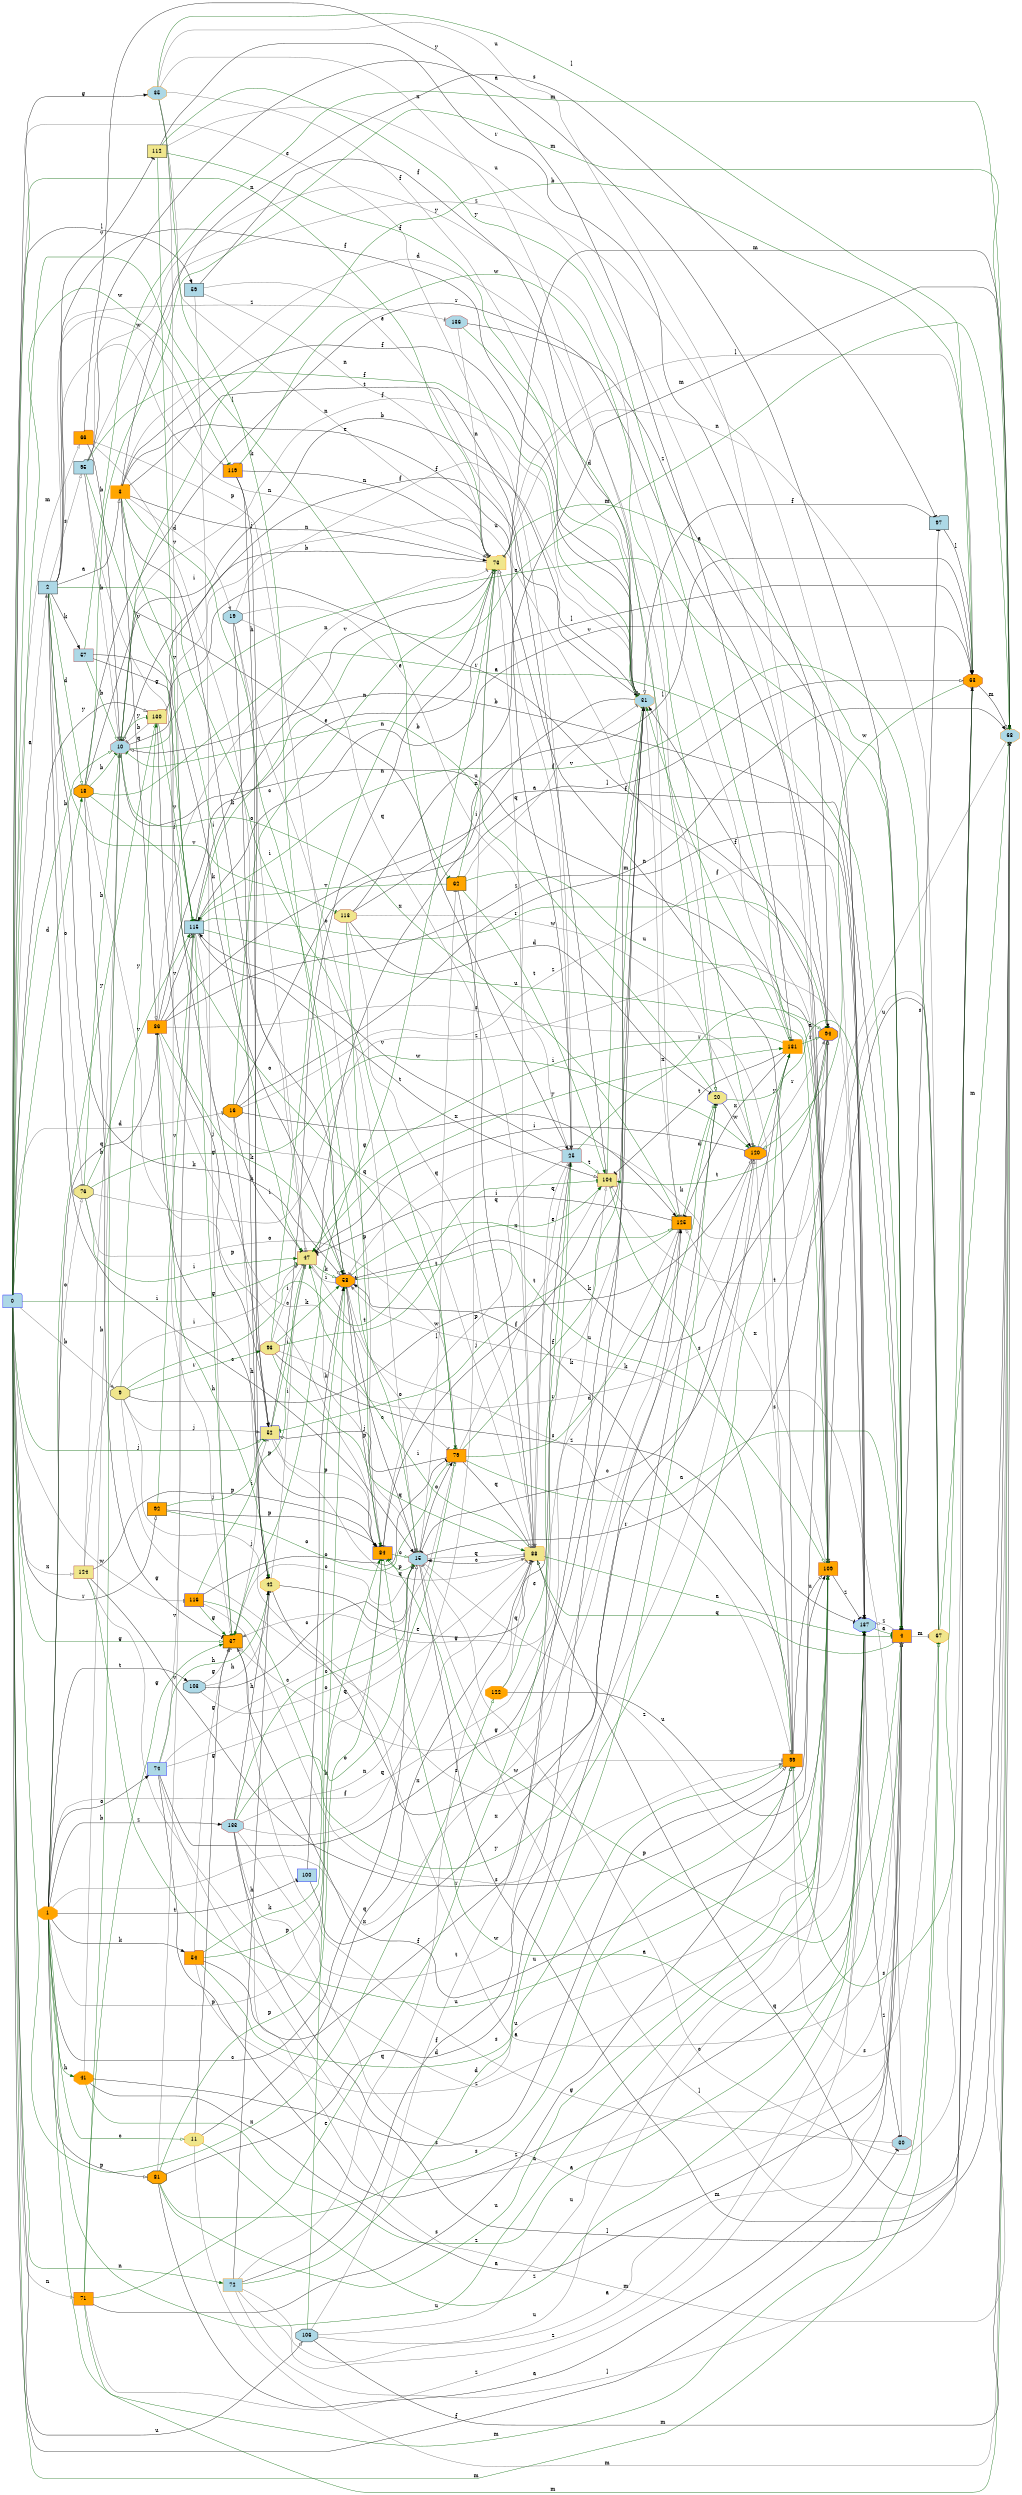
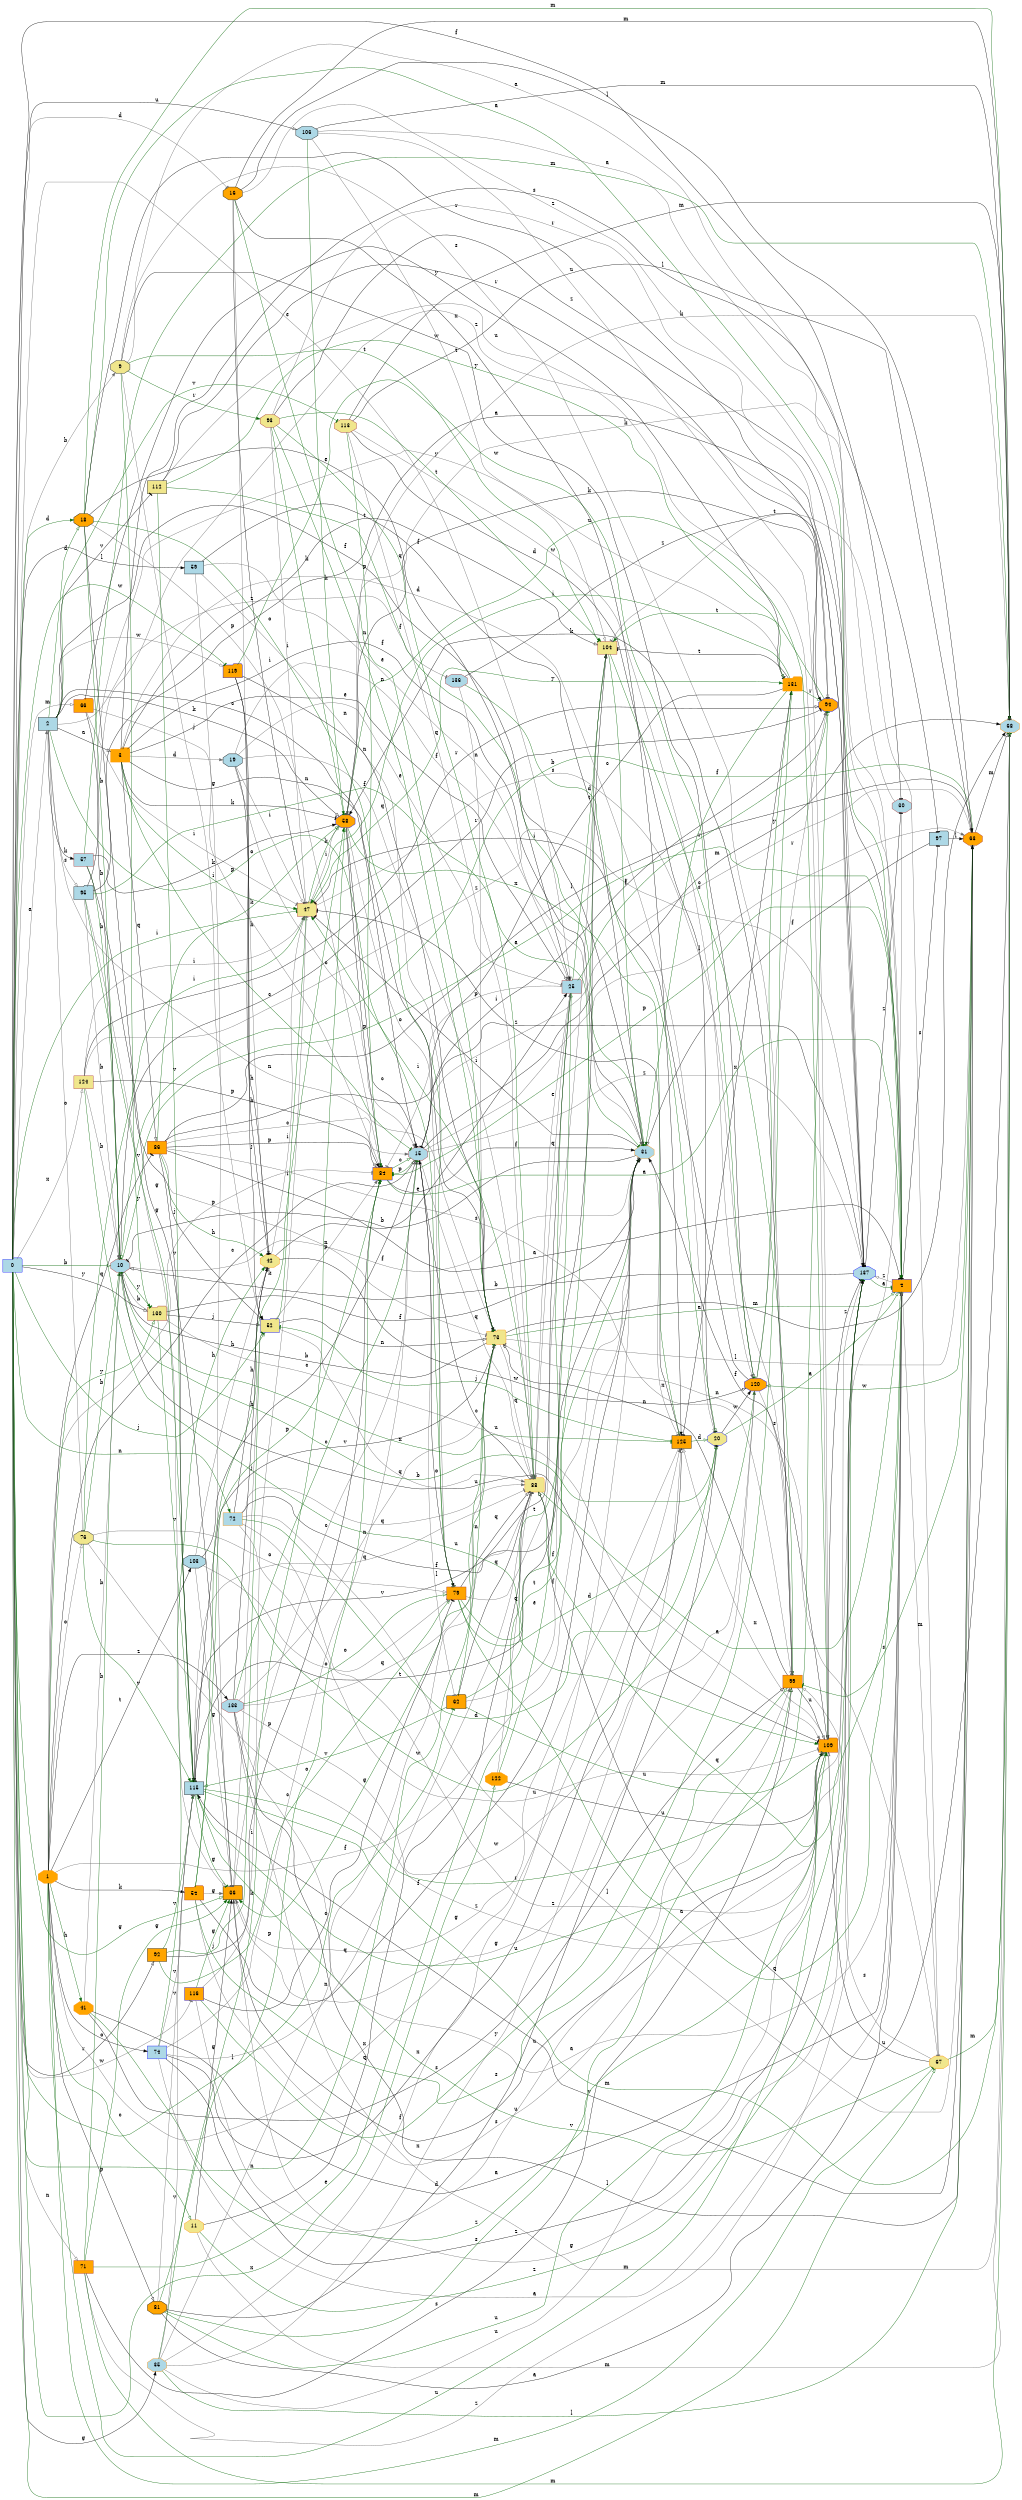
(357, 1431) -> none
(280, 1440) -> (267, 1460)
(233, 1642) -> (233, 1893)
(307, 1875) -> none
